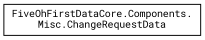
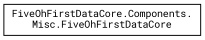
(102, 20) -> (102, 20)
